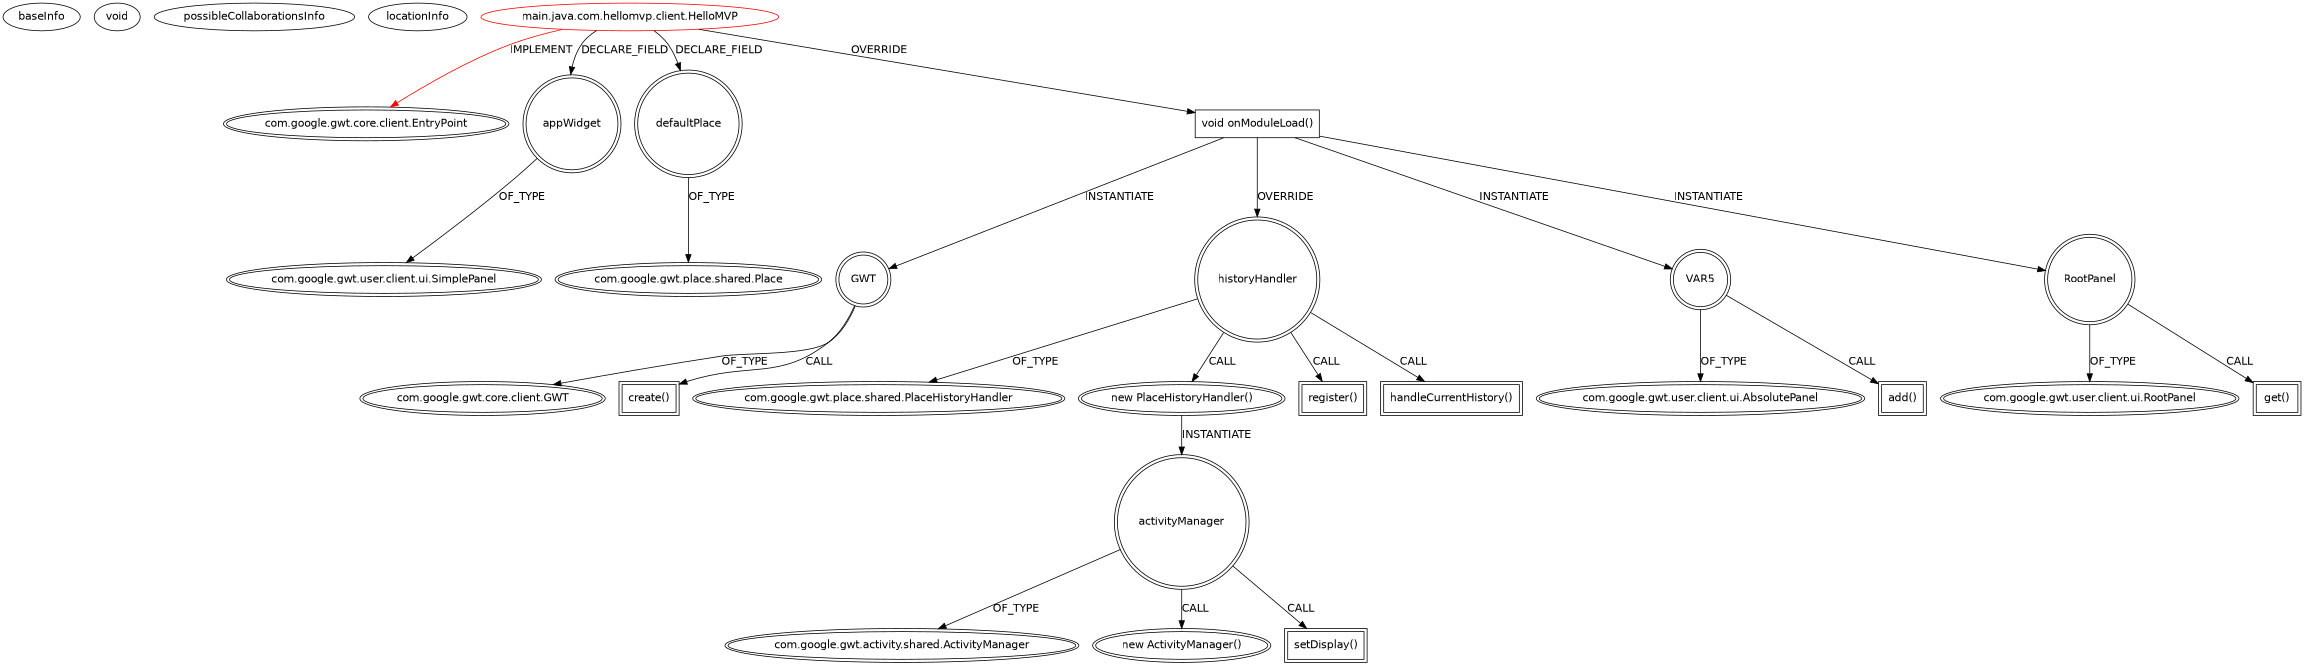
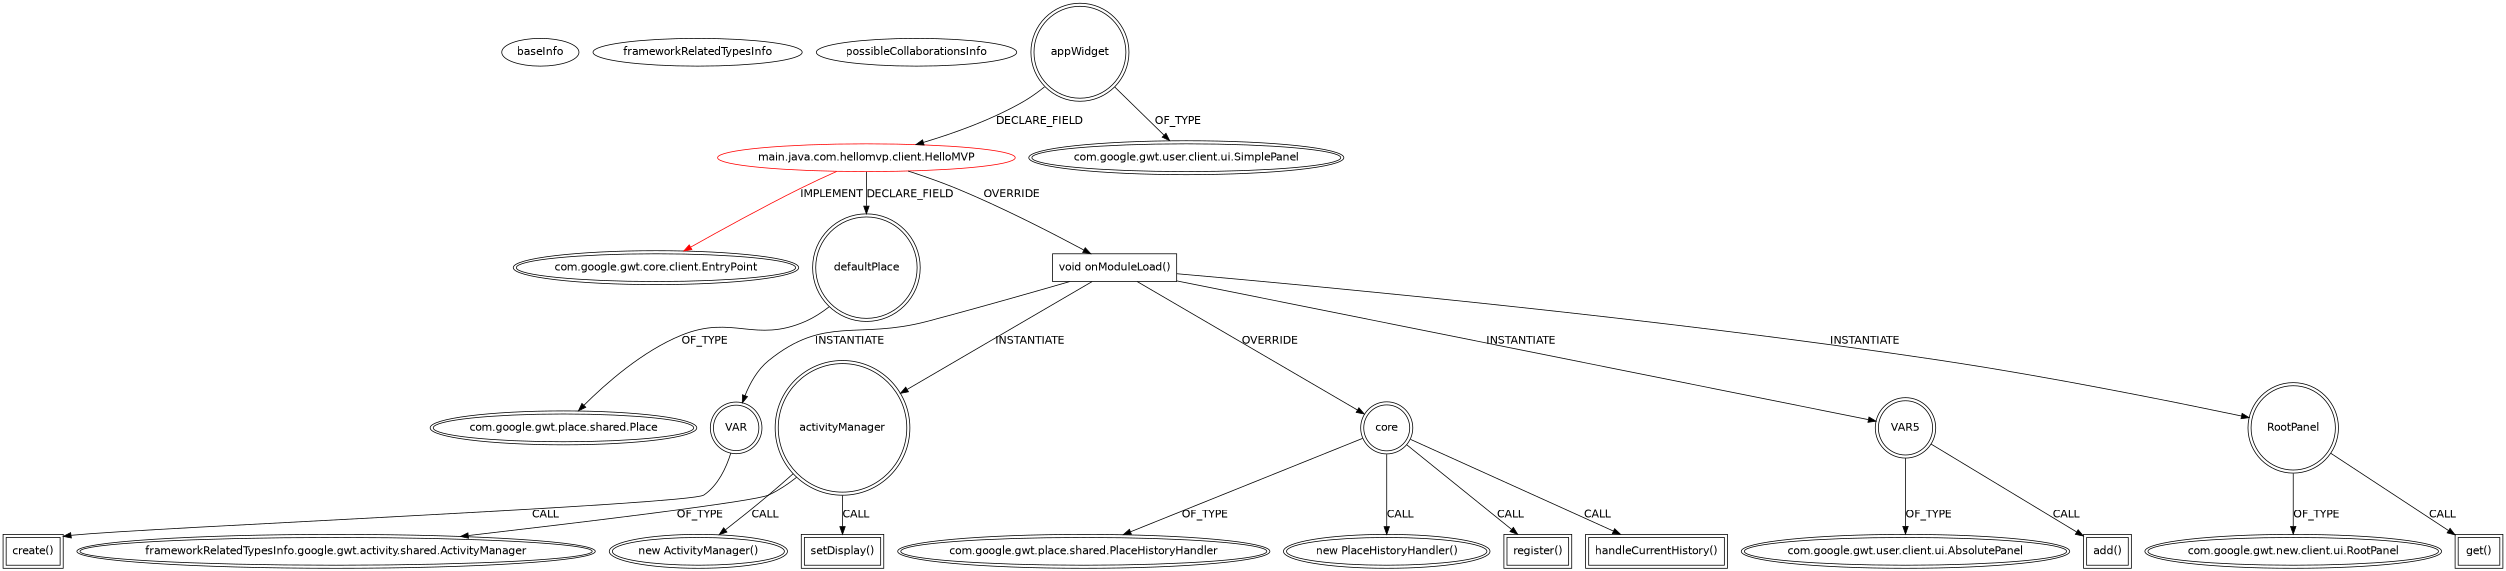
(117, 17) -> (698, 52)
(418, 17) -> none
(580, 46) -> (986, 120)
(863, 280) -> (736, 428)
(1257, 280) -> (1387, 428)
(483, 398) -> none
(2090, 398) -> (2293, 551)
(1182, 431) -> (1000, 335)
(902, 645) -> (336, 551)
